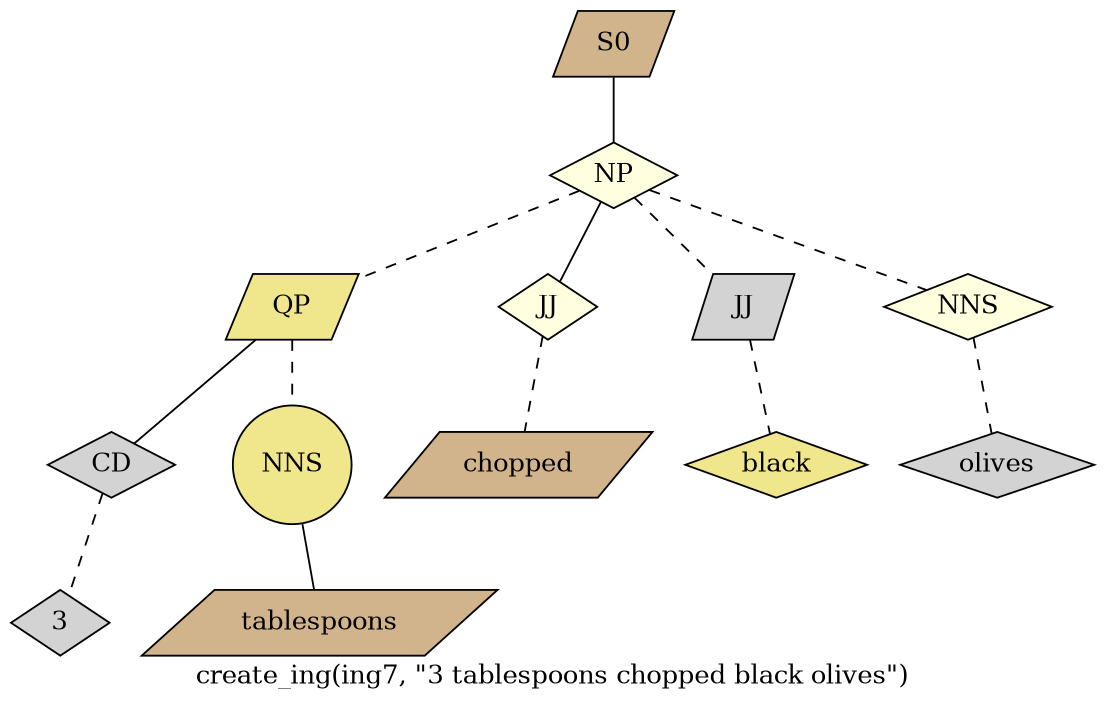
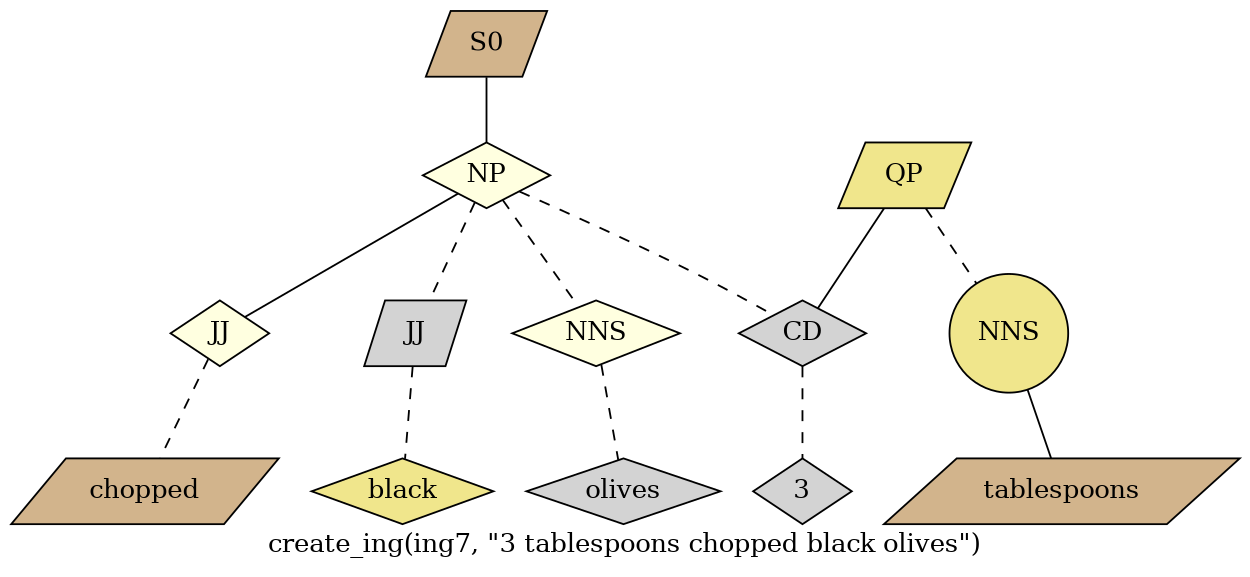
(468, 235) -> (648, 250)
